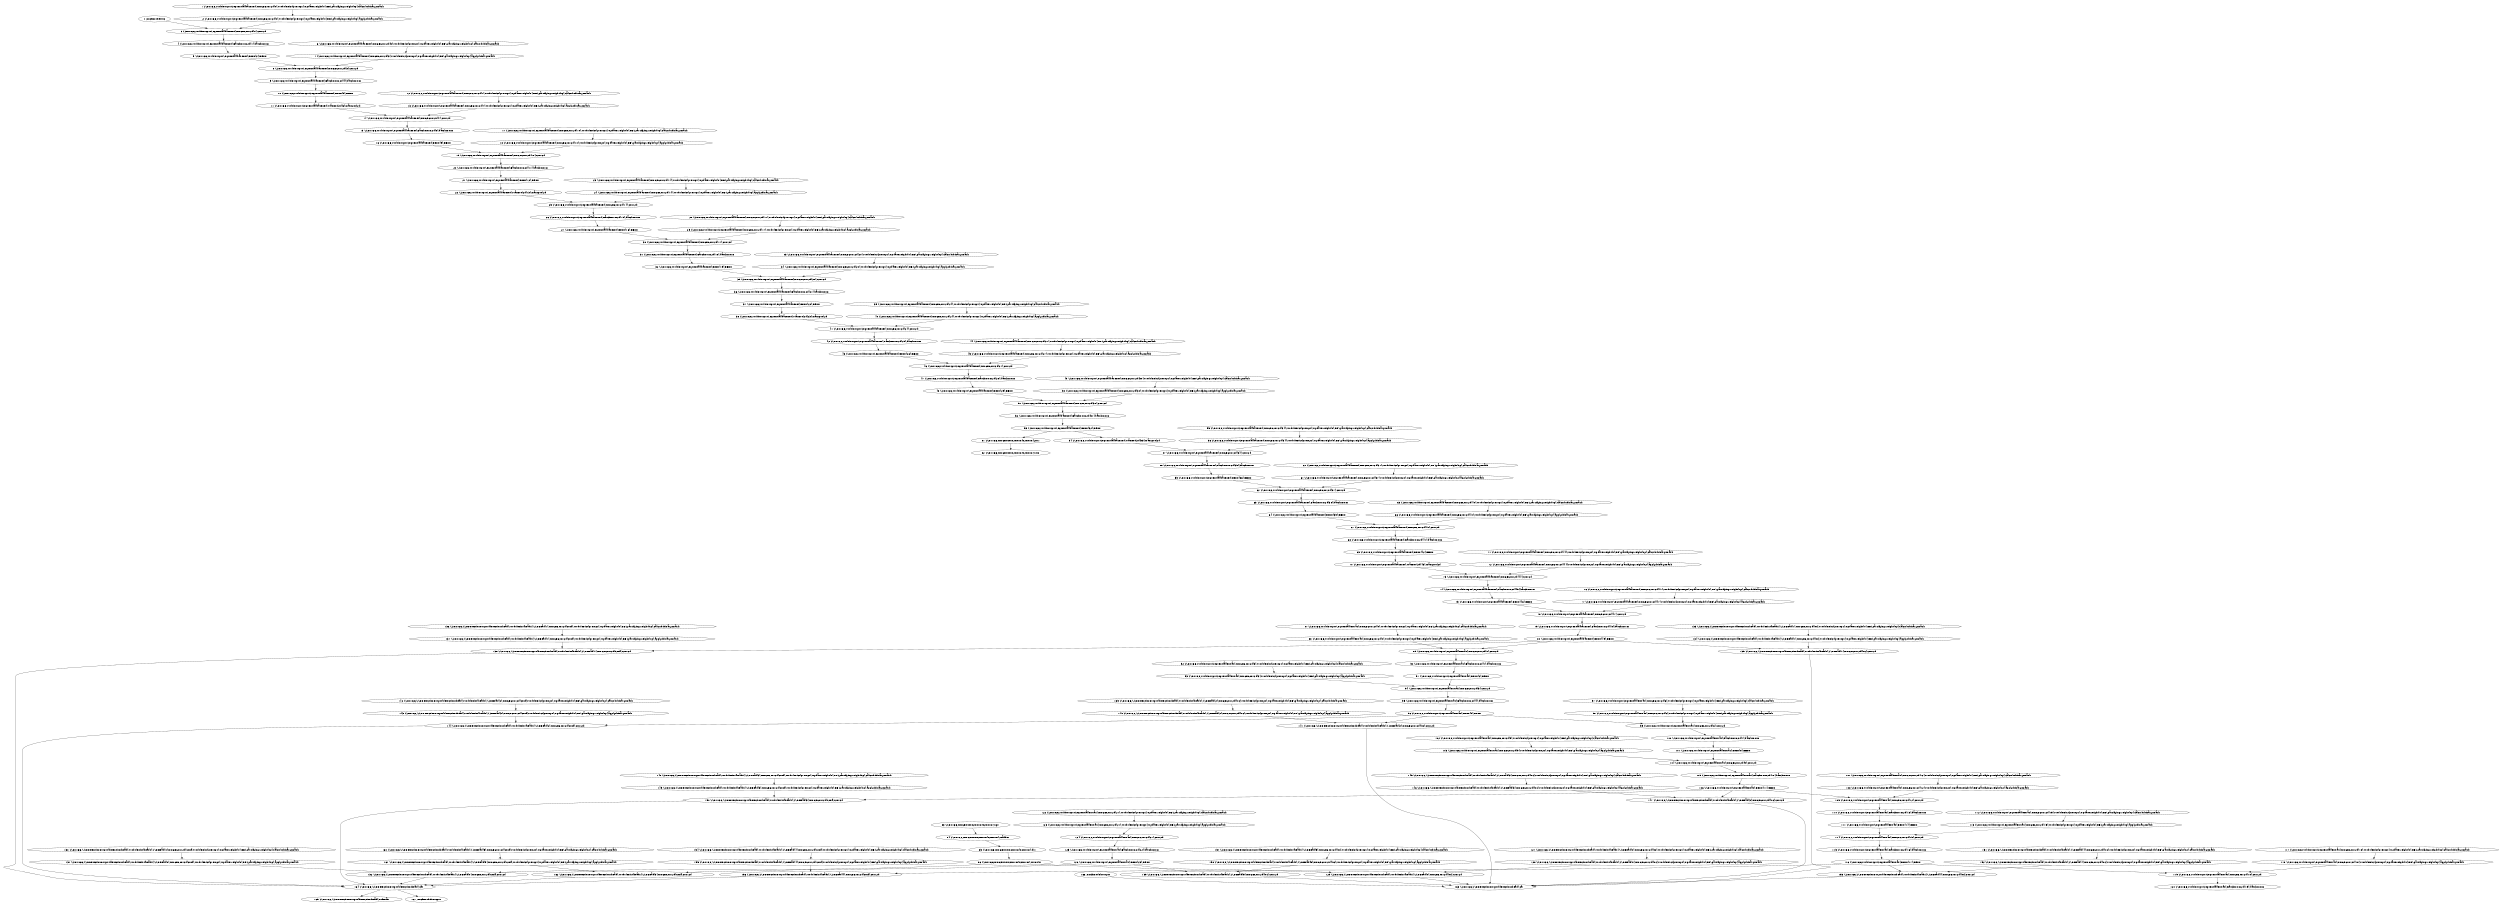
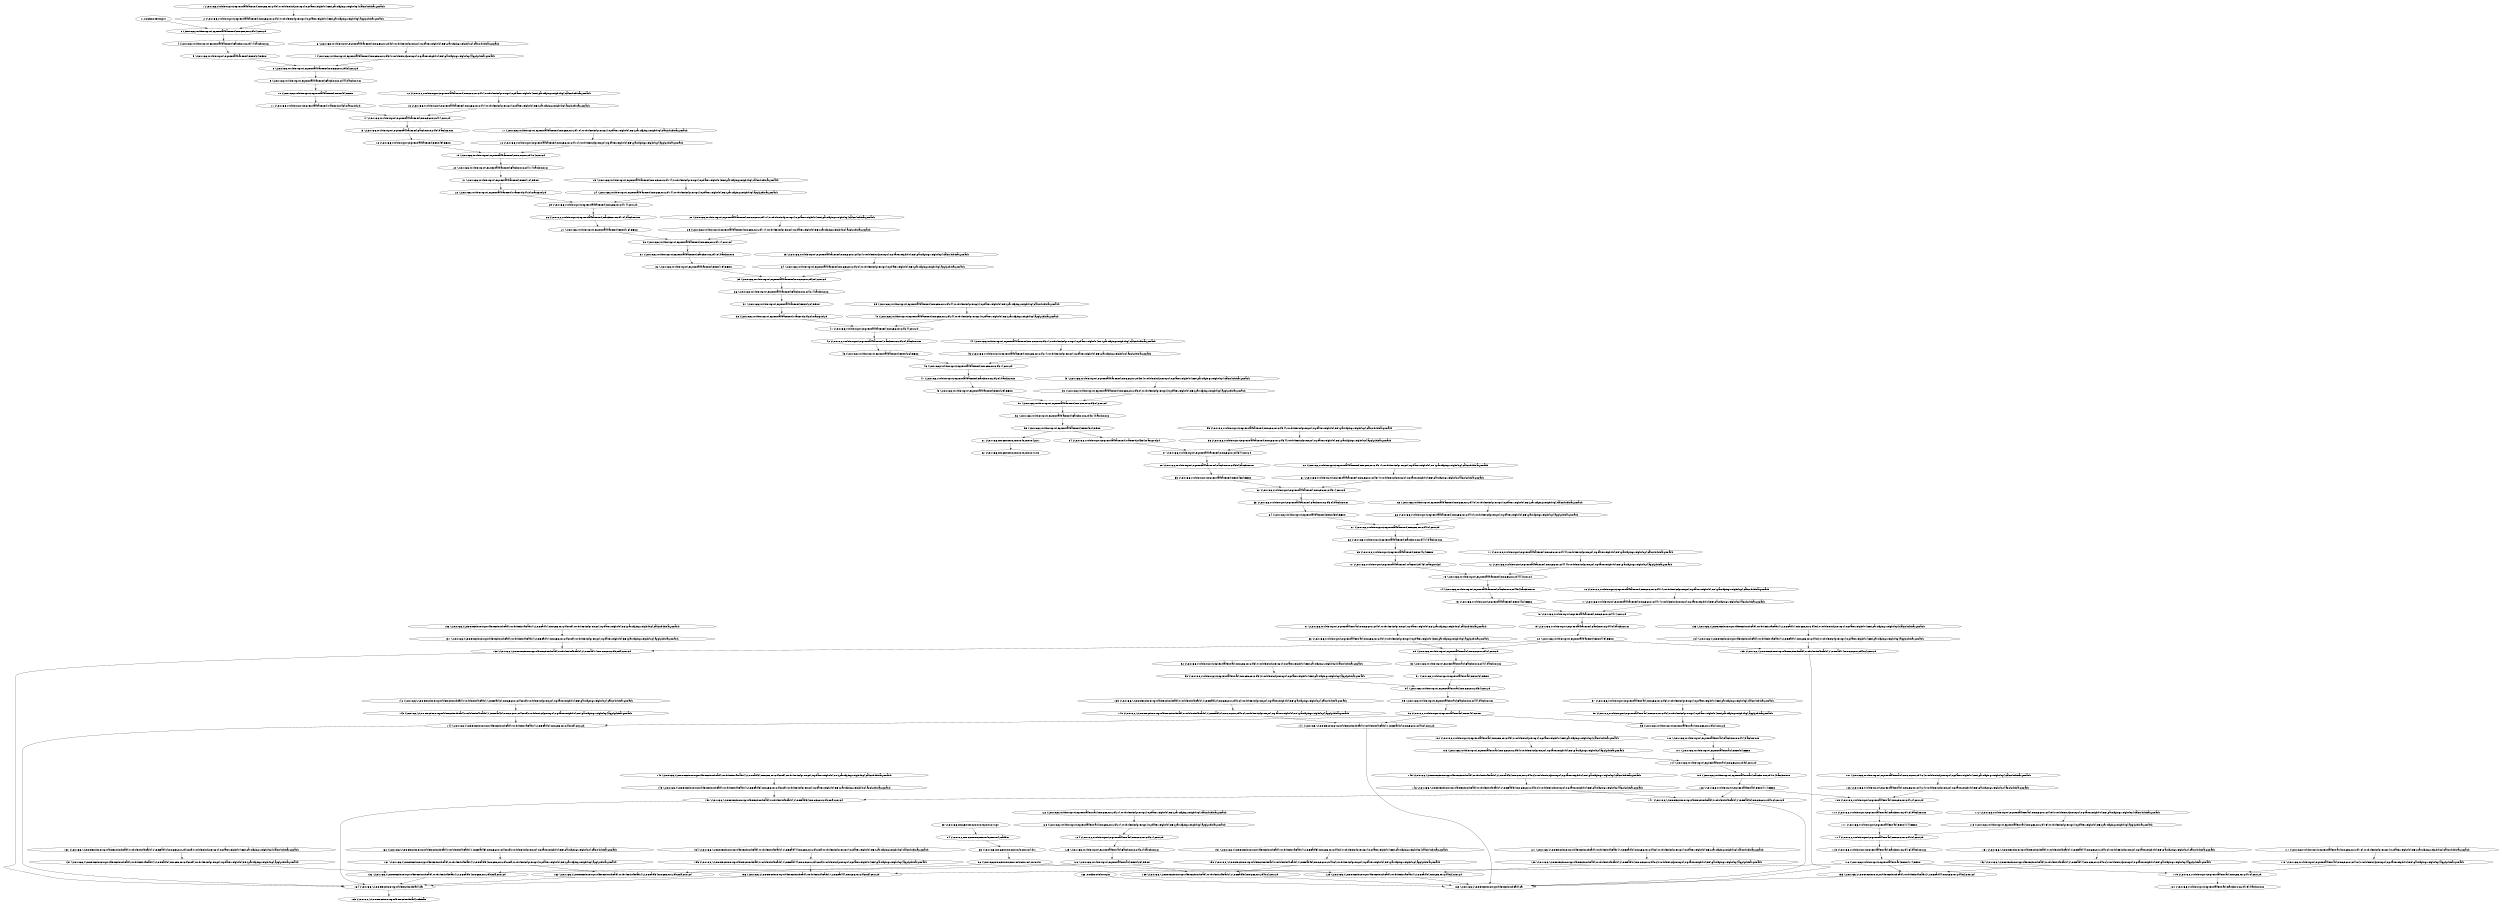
(154, 19) -> (154, 19)
(426, 899) -> none
